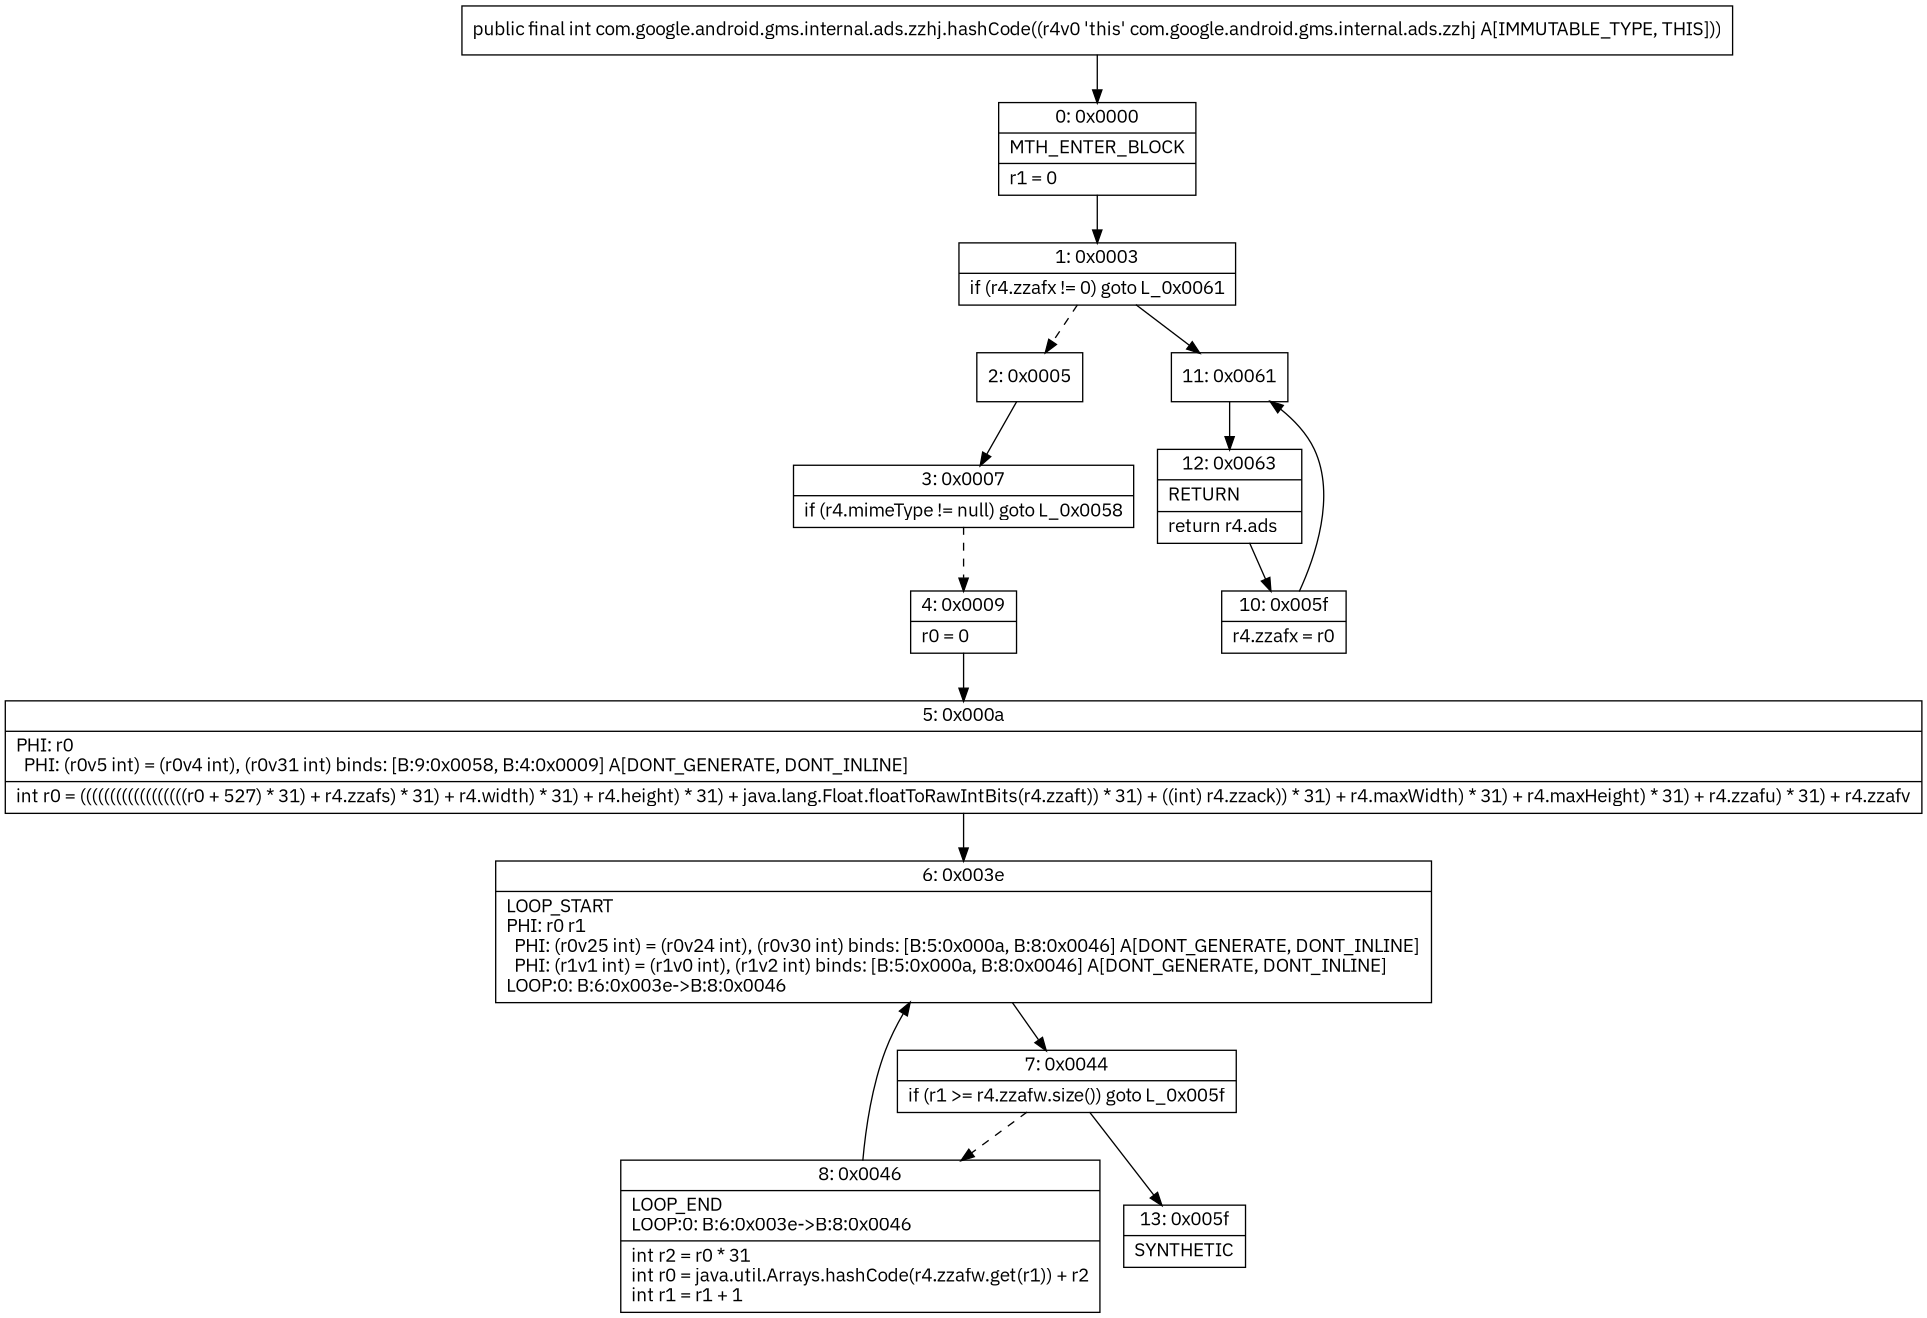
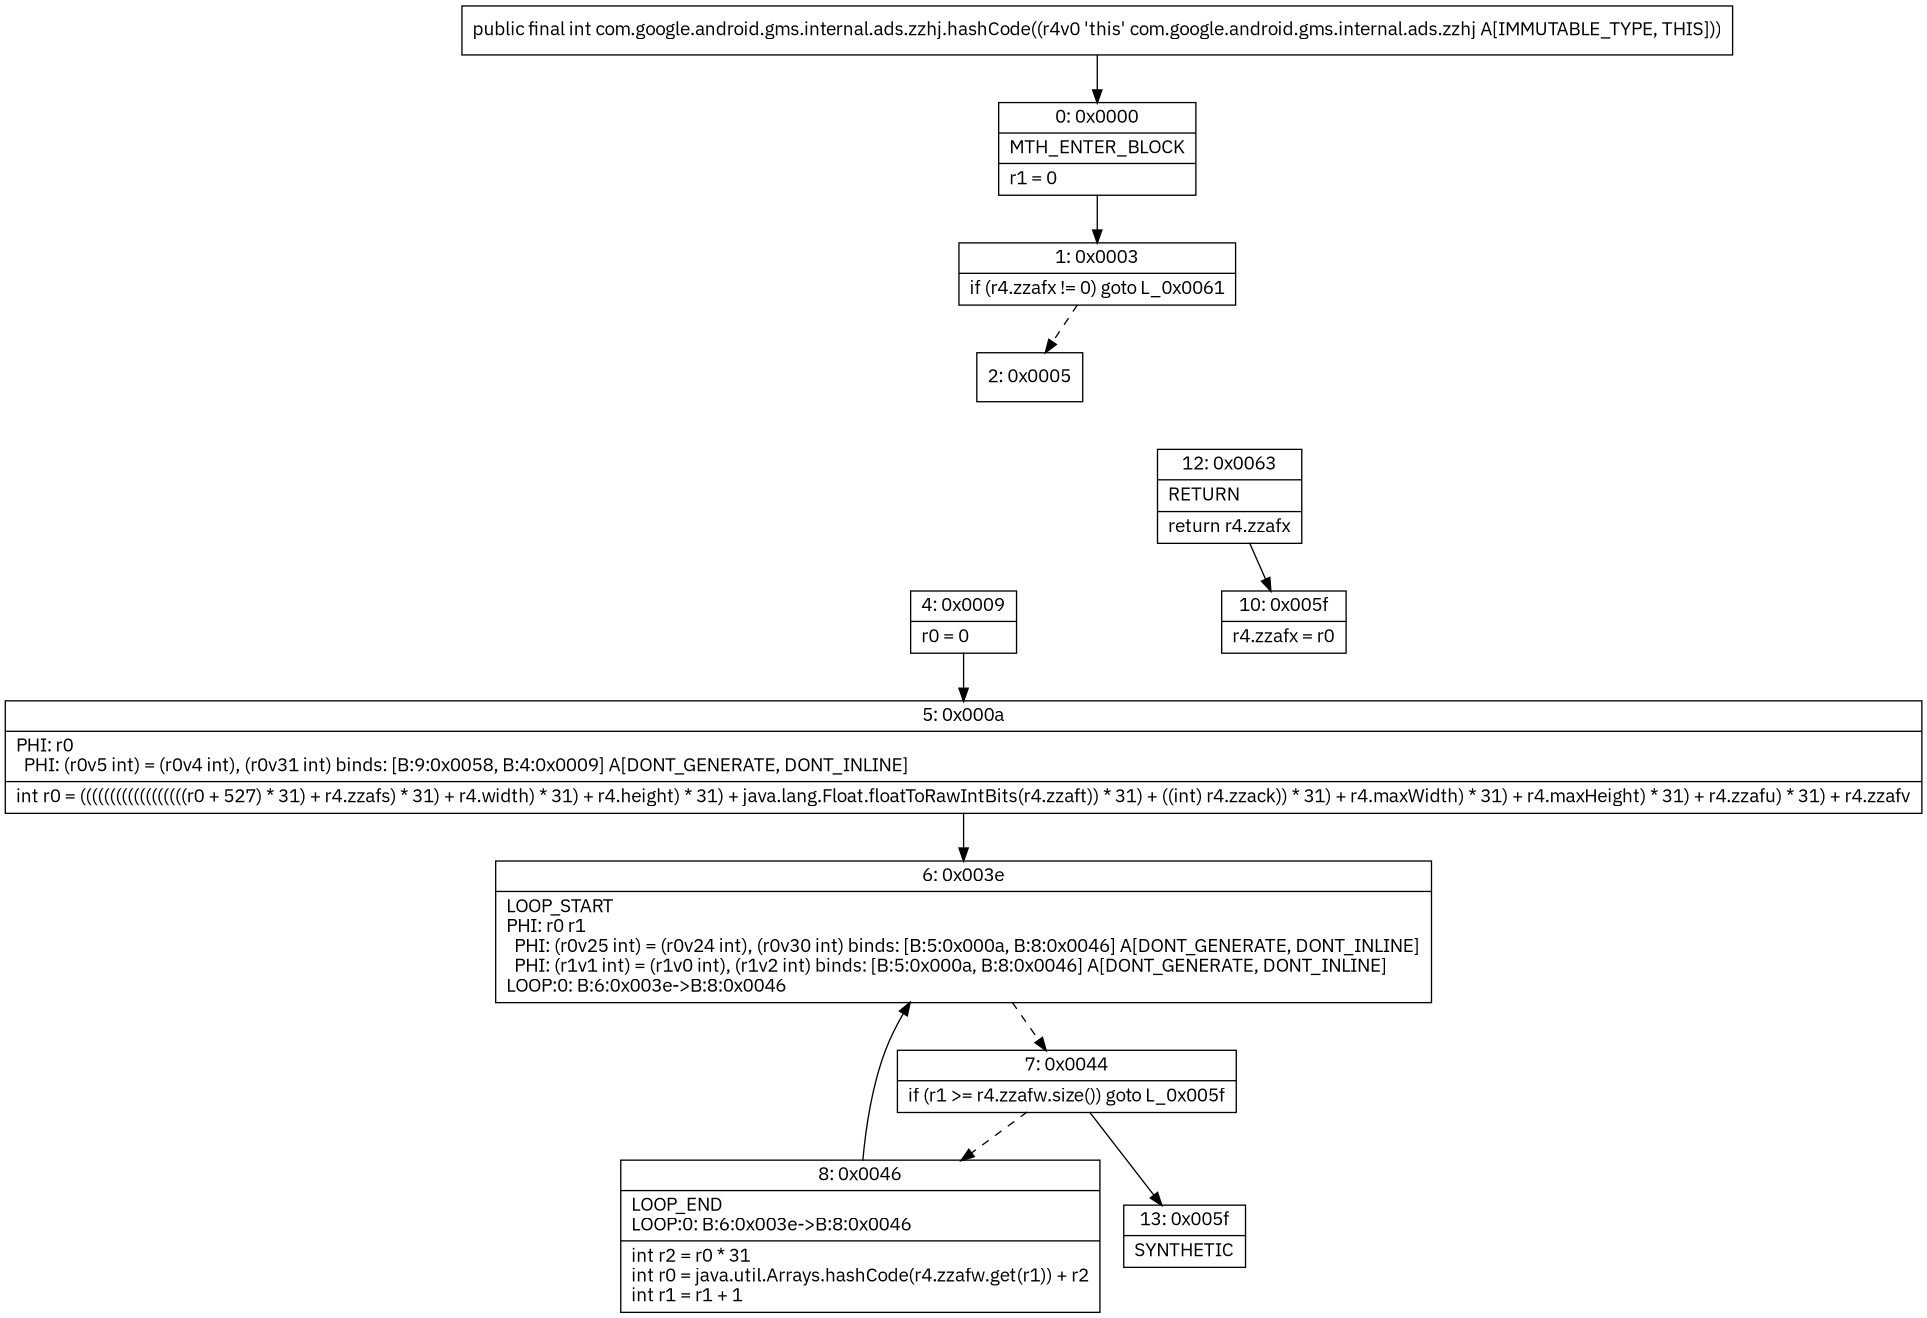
(1230, 377) -> none
(964, 496) -> none
(1223, 527) -> (1230, 527)
(1025, 1021) -> (1025, 1021)
